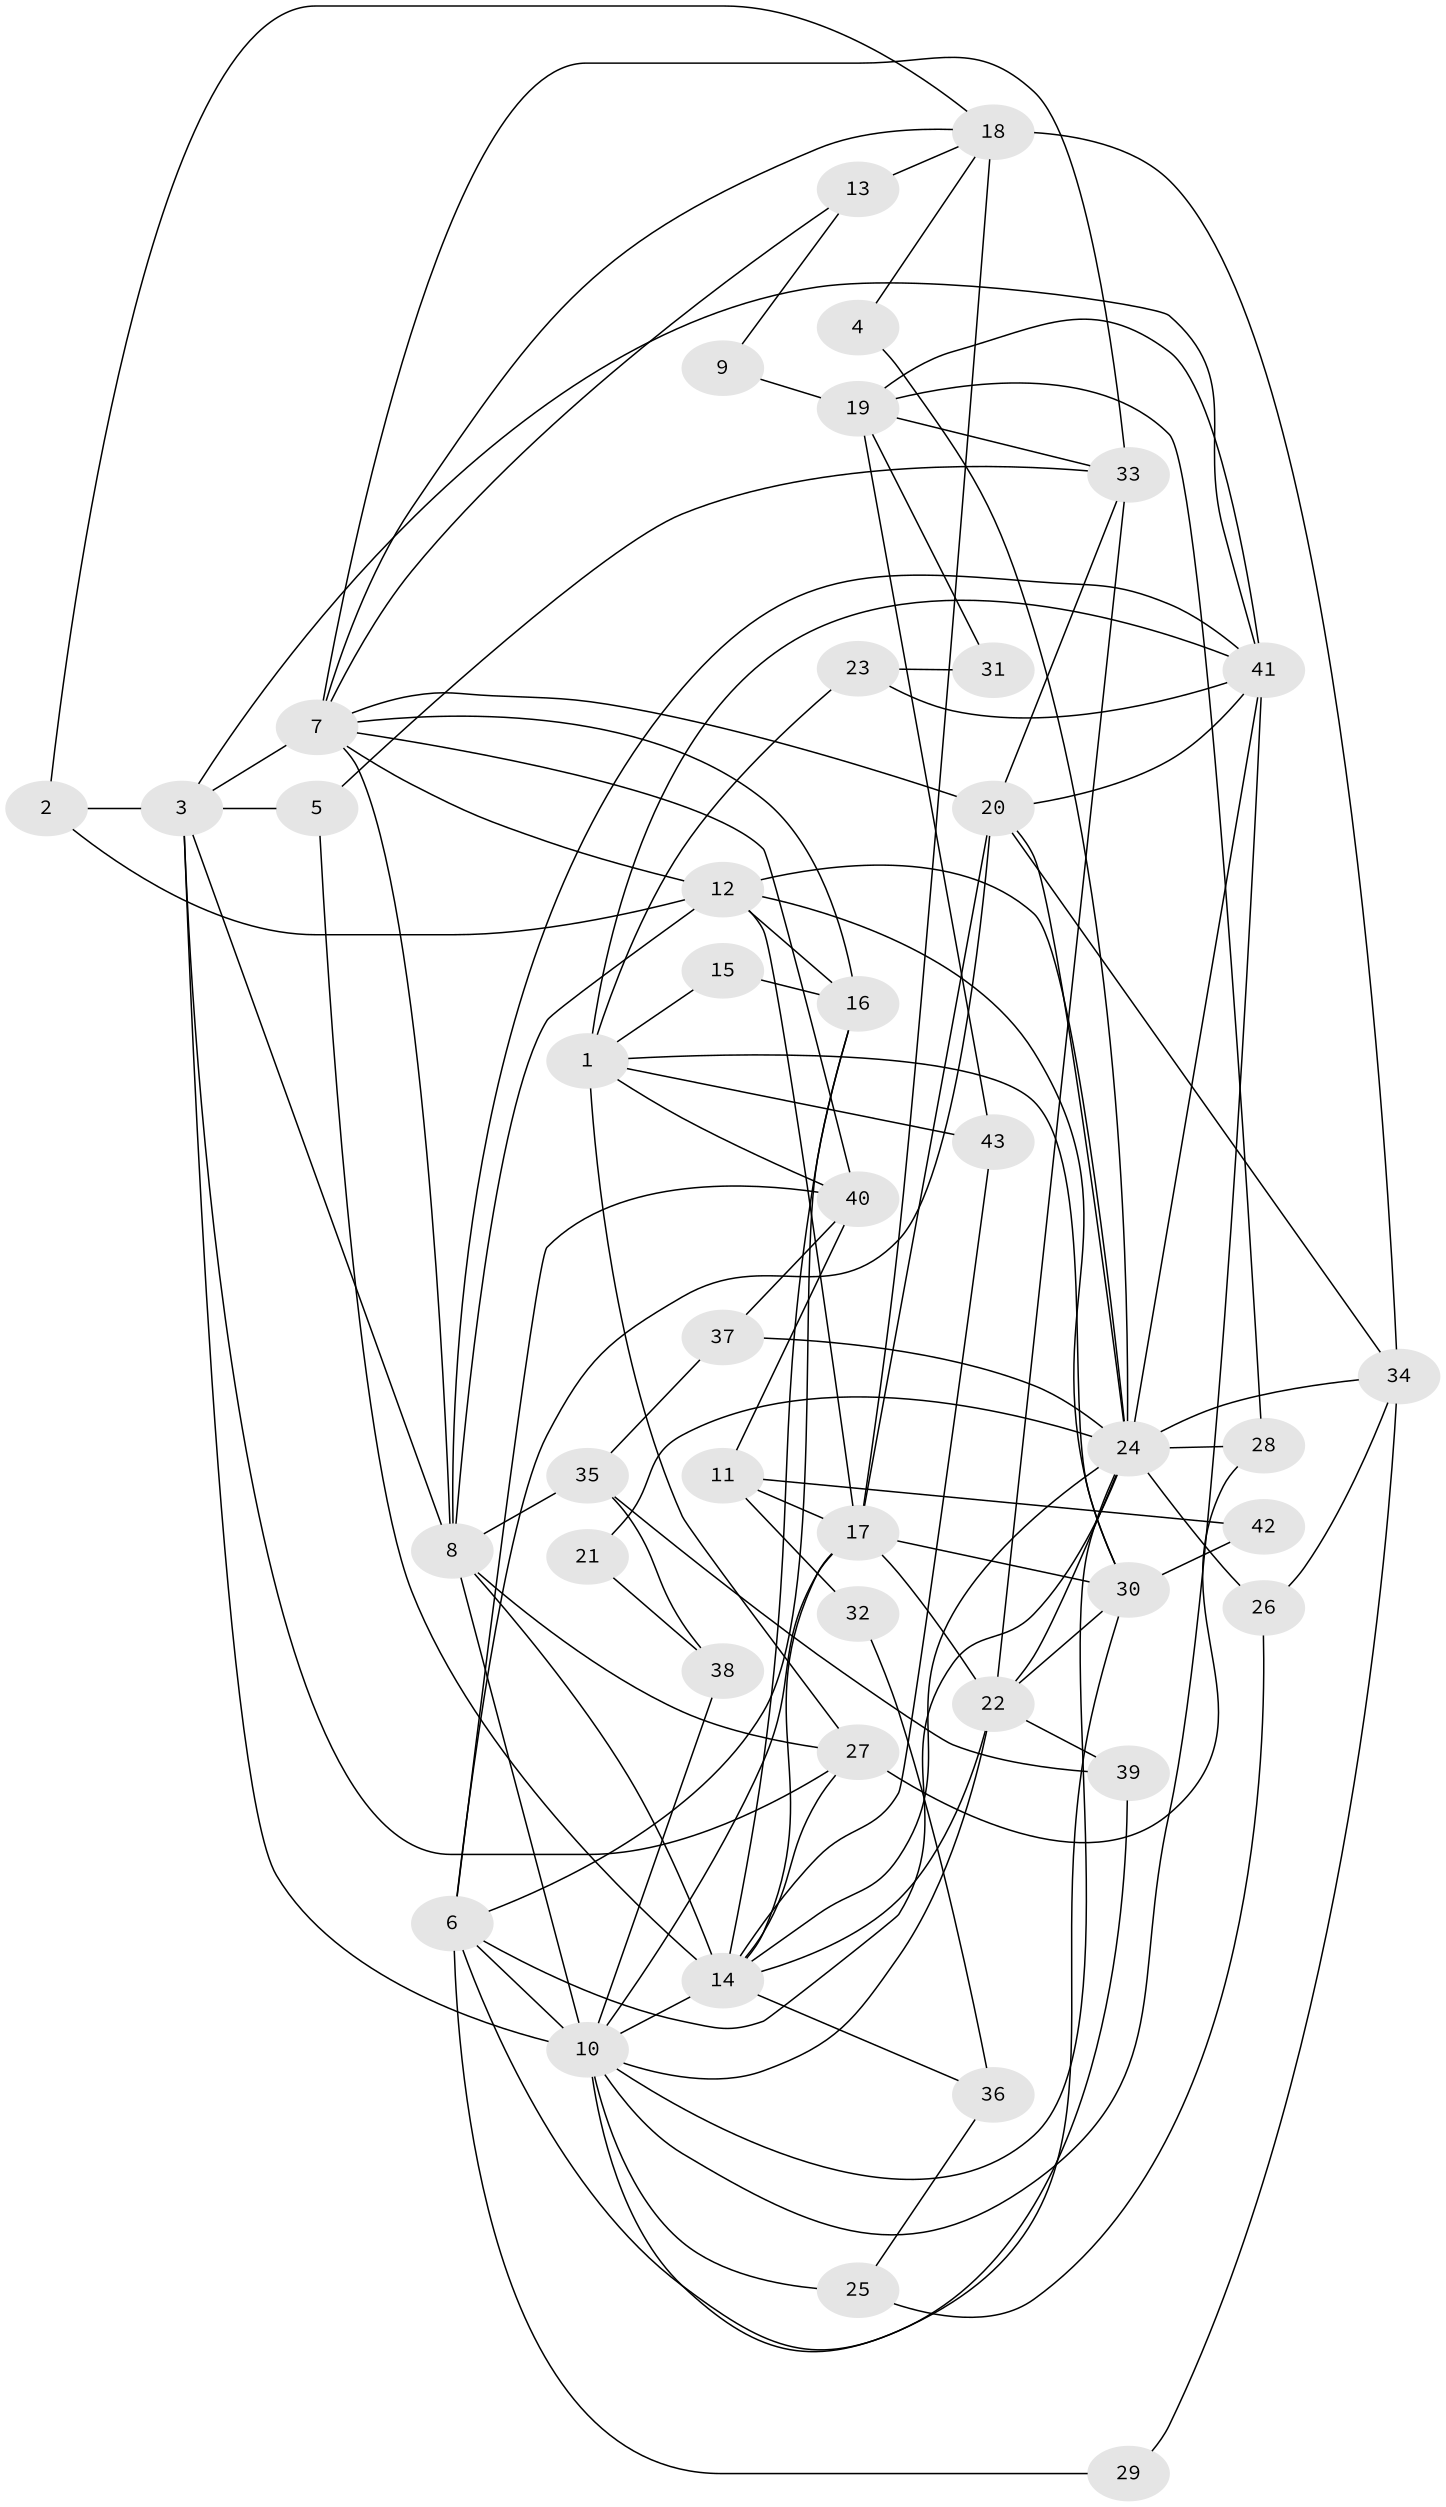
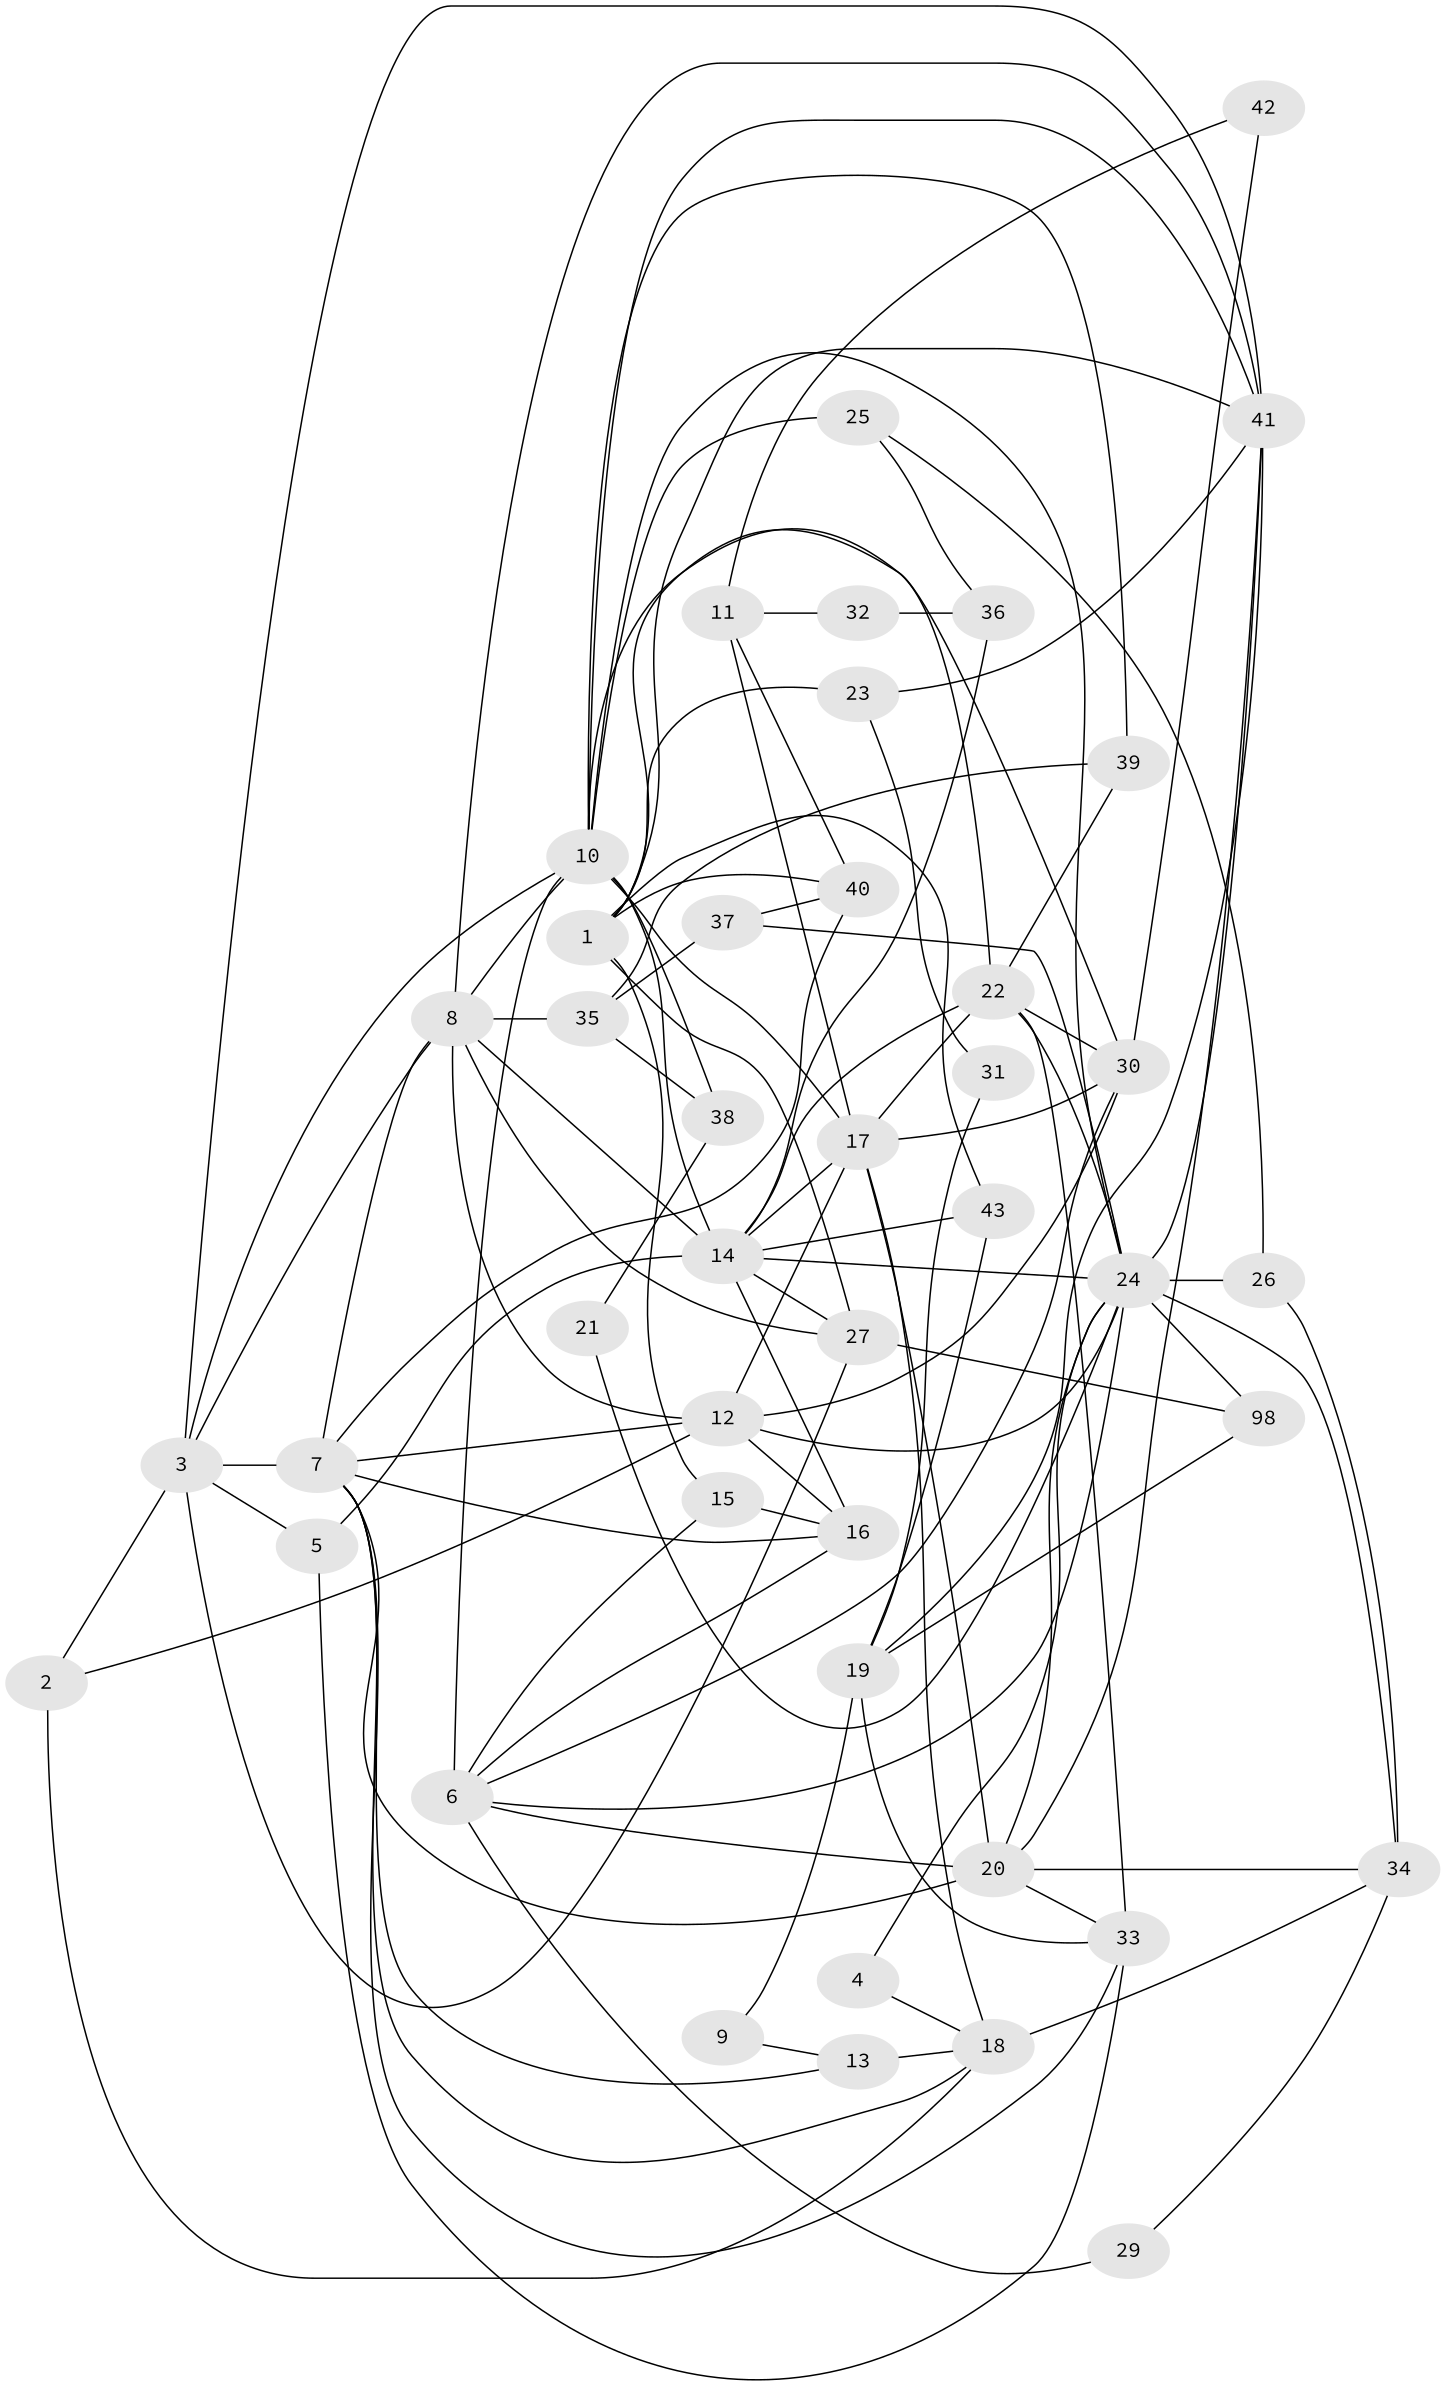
(517, 1429) -> (571, 1636)
(1264, 1446) -> (1264, 1419)
